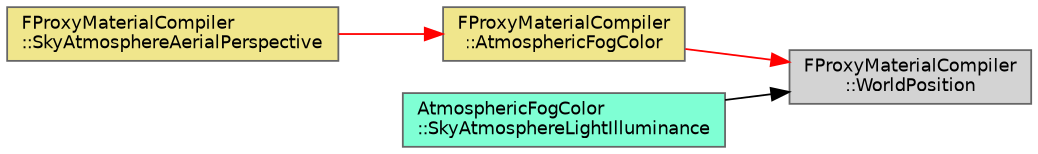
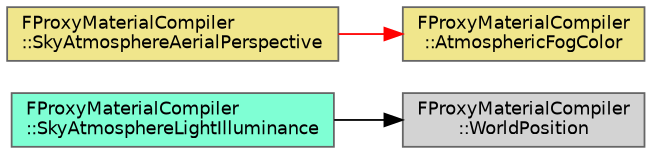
(728, 54) -> none
(564, 120) -> (173, 120)
